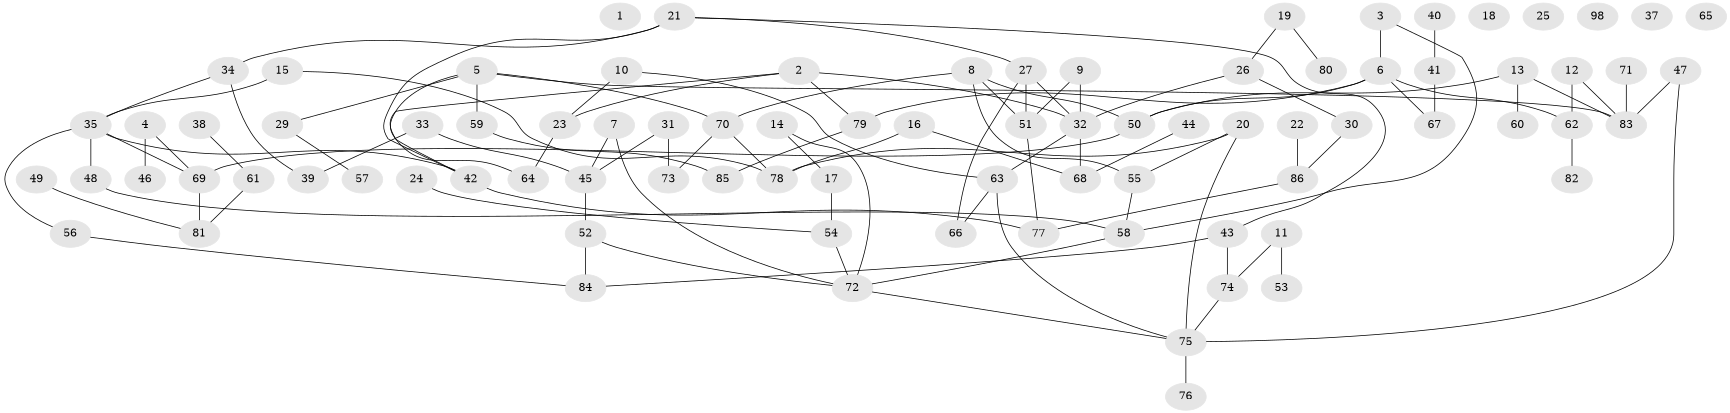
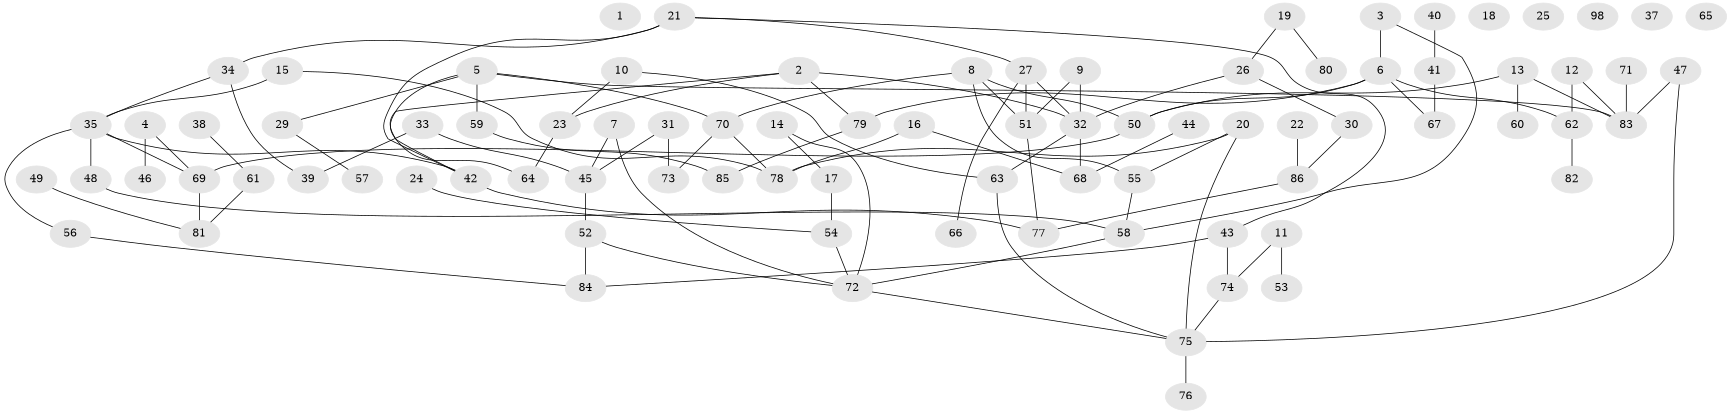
(977, 207) -> none
